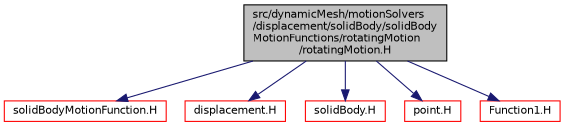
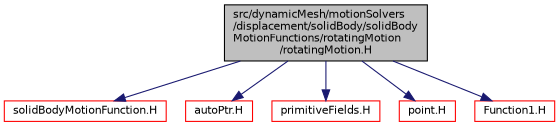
(235, 111) -> (219, 111)
(345, 111) -> (326, 111)
